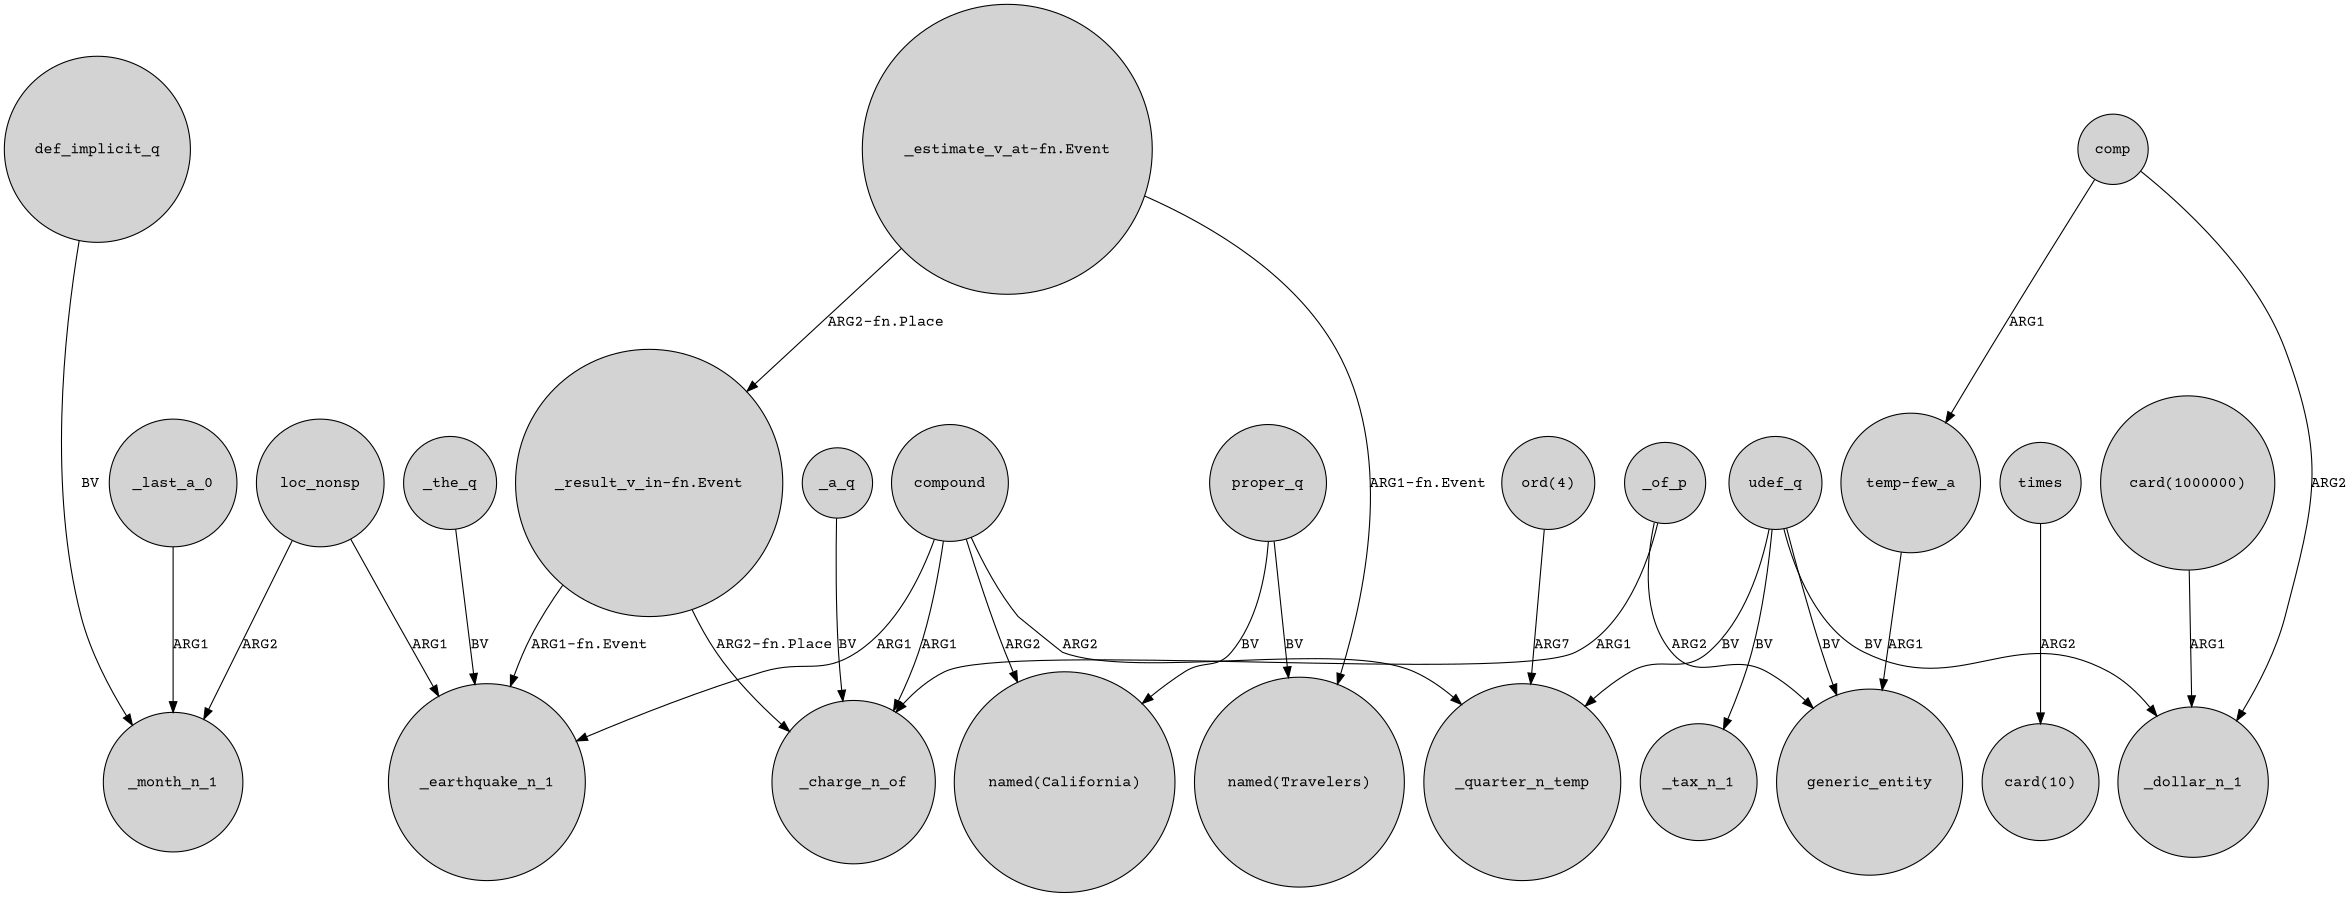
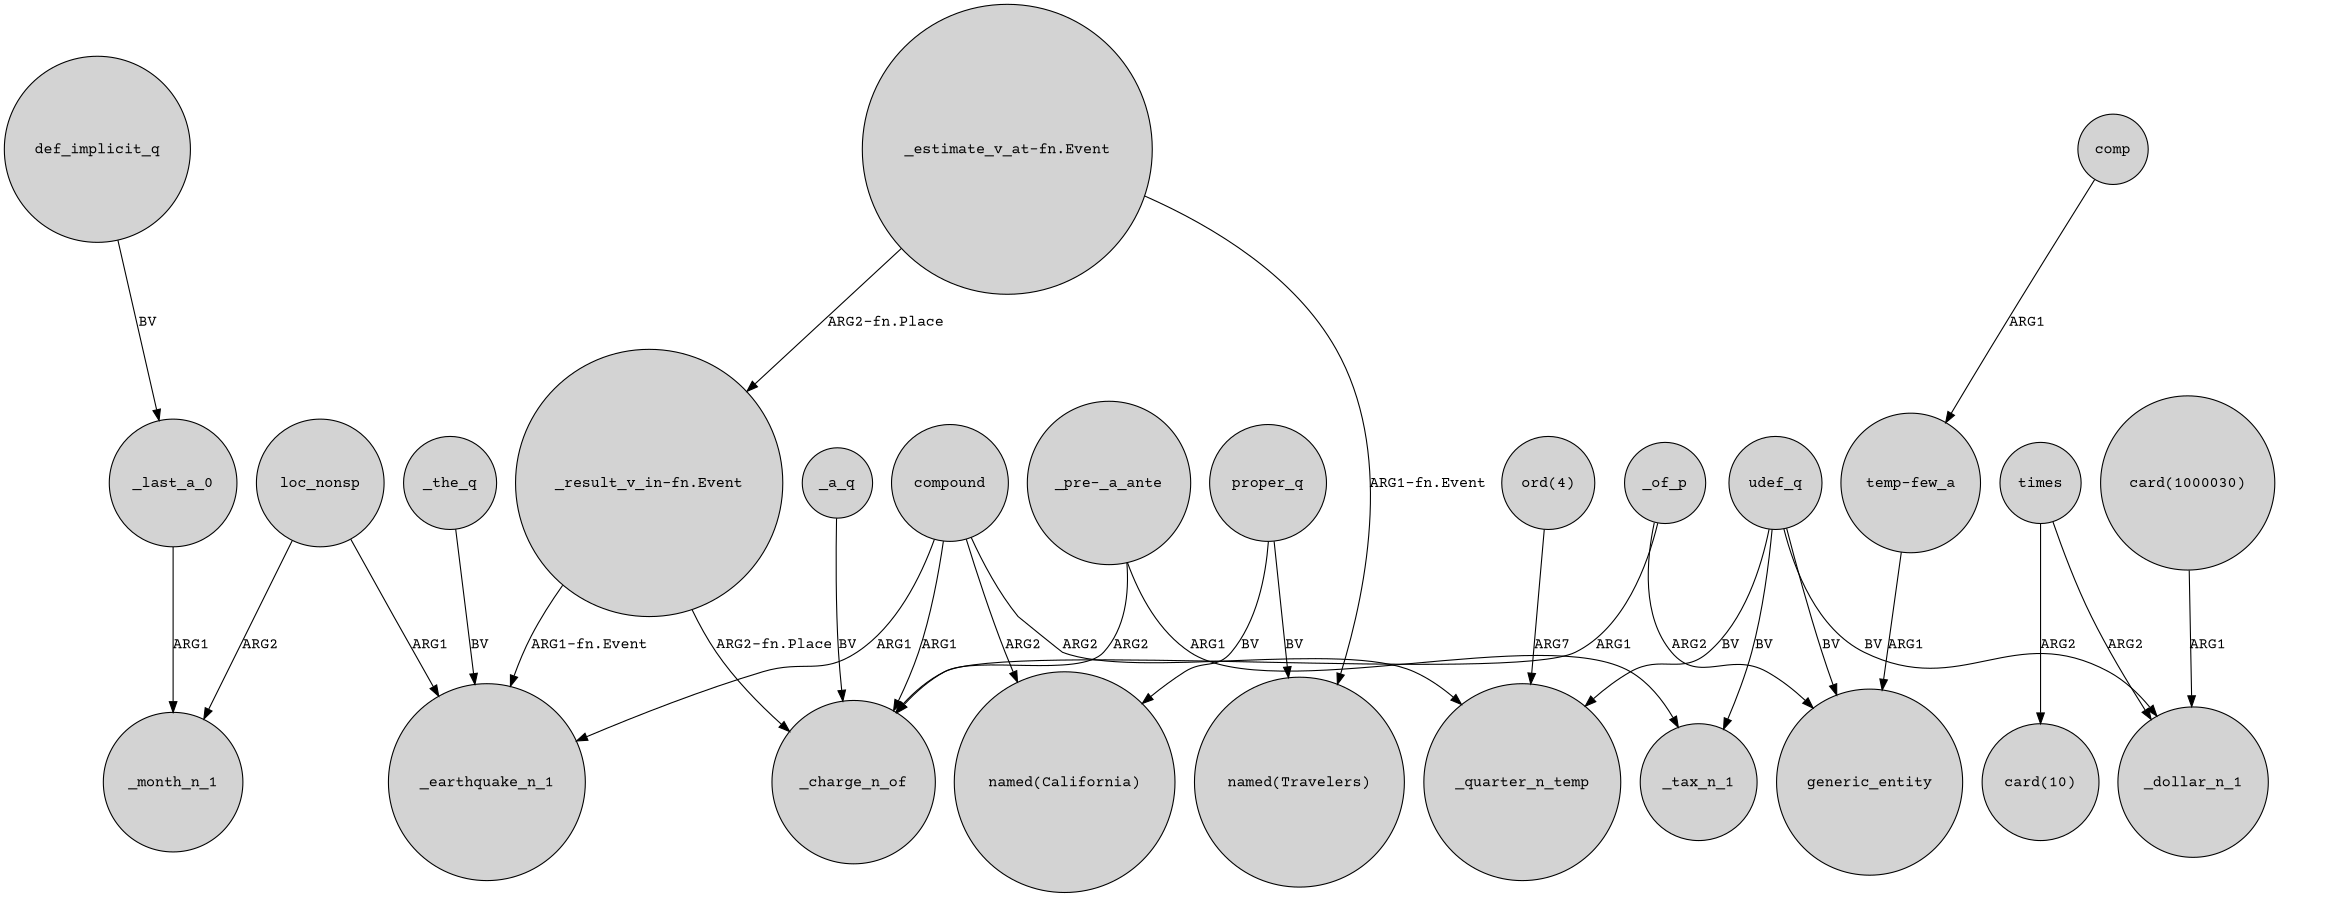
(2306, 419) -> (2093, 619)
none -> (1109, 483)
(2188, 483) -> (2188, 483)
(63, 484) -> (137, 325)
